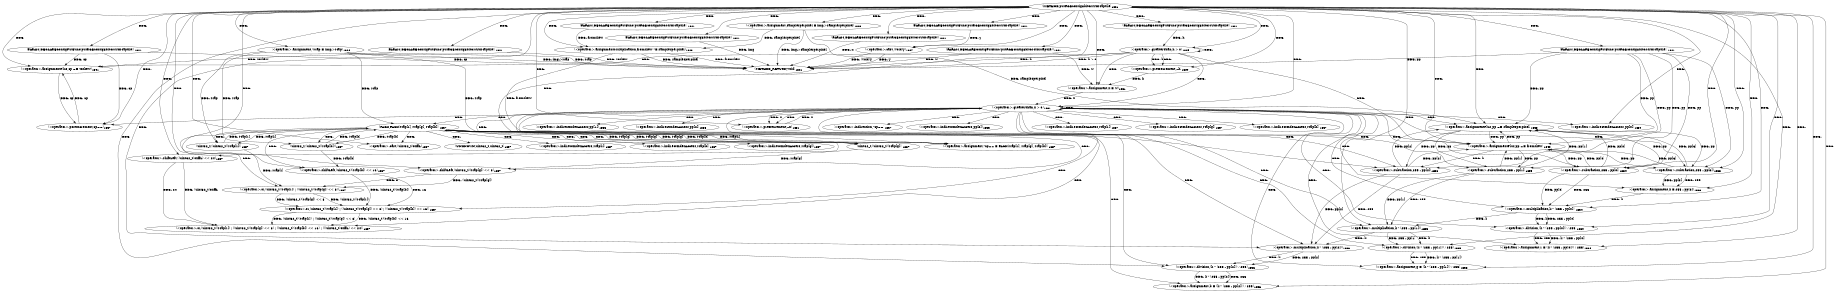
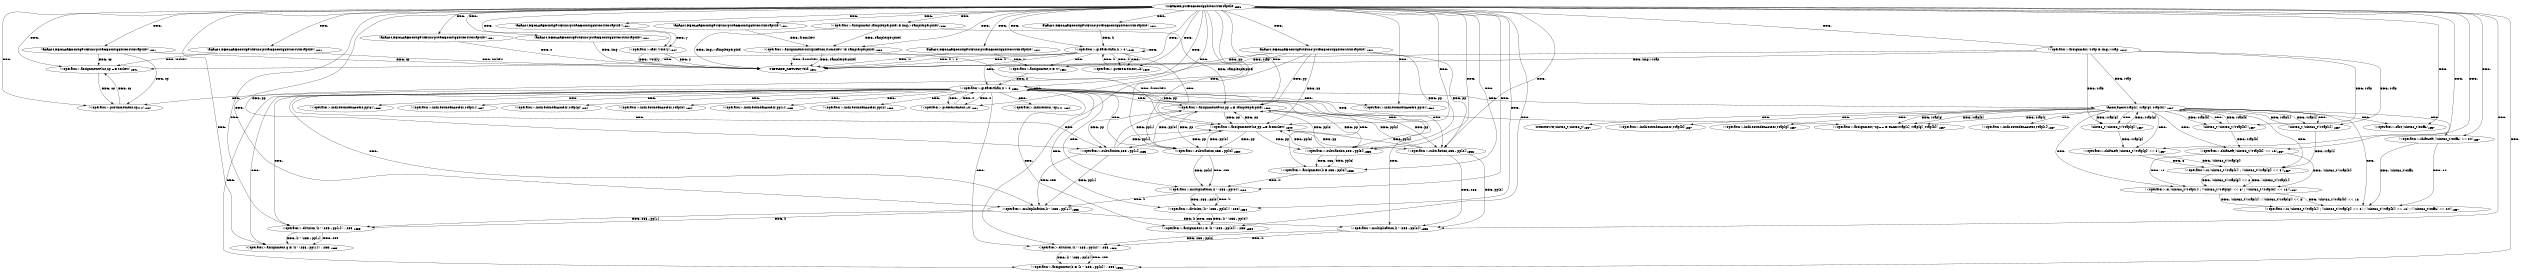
(1129, 79) -> (1104, 62)
(1478, 159) -> (1330, 139)
